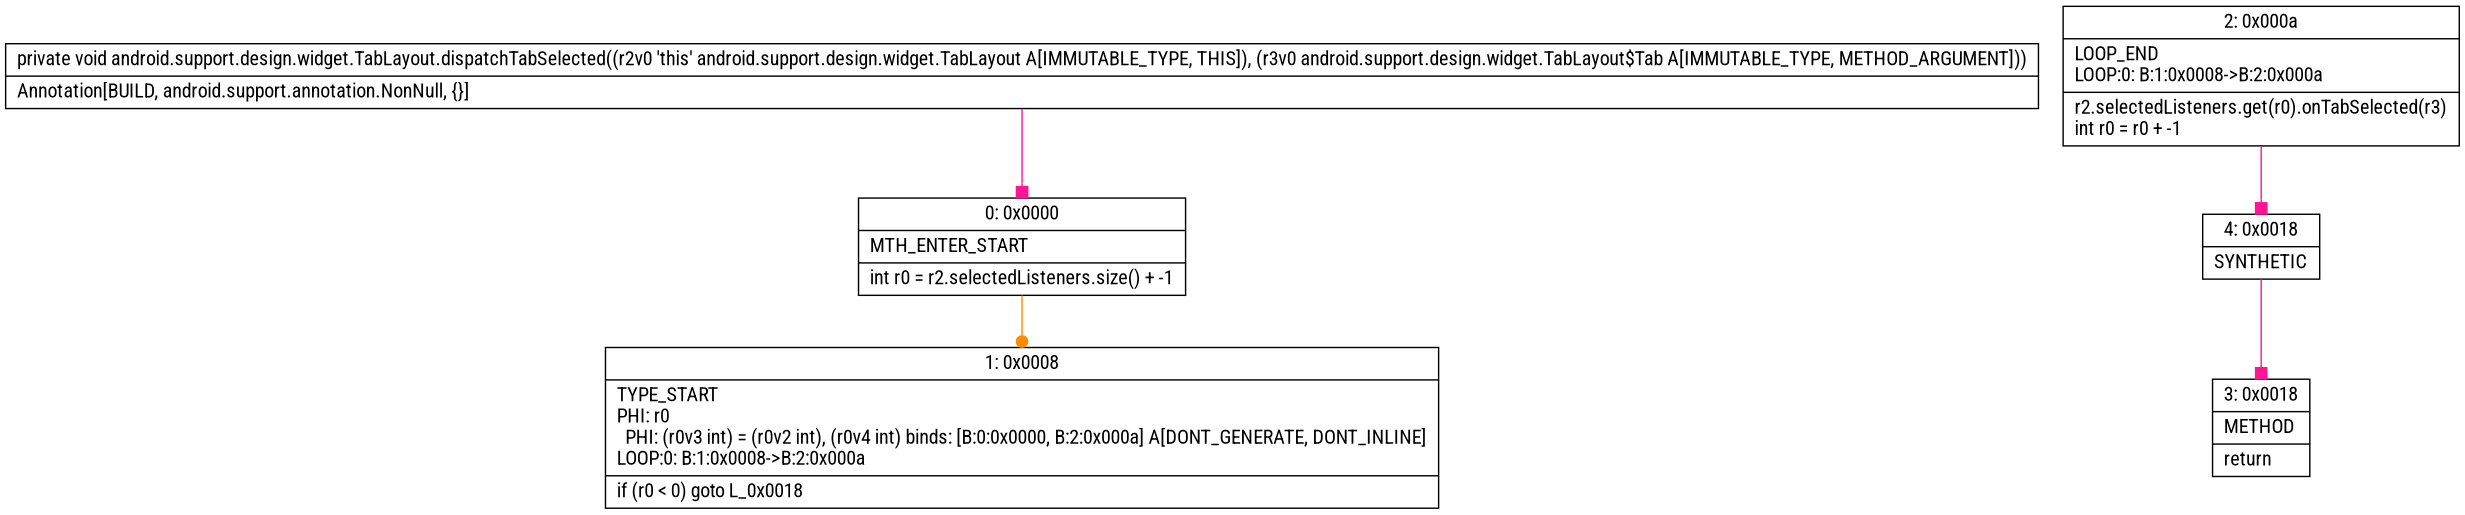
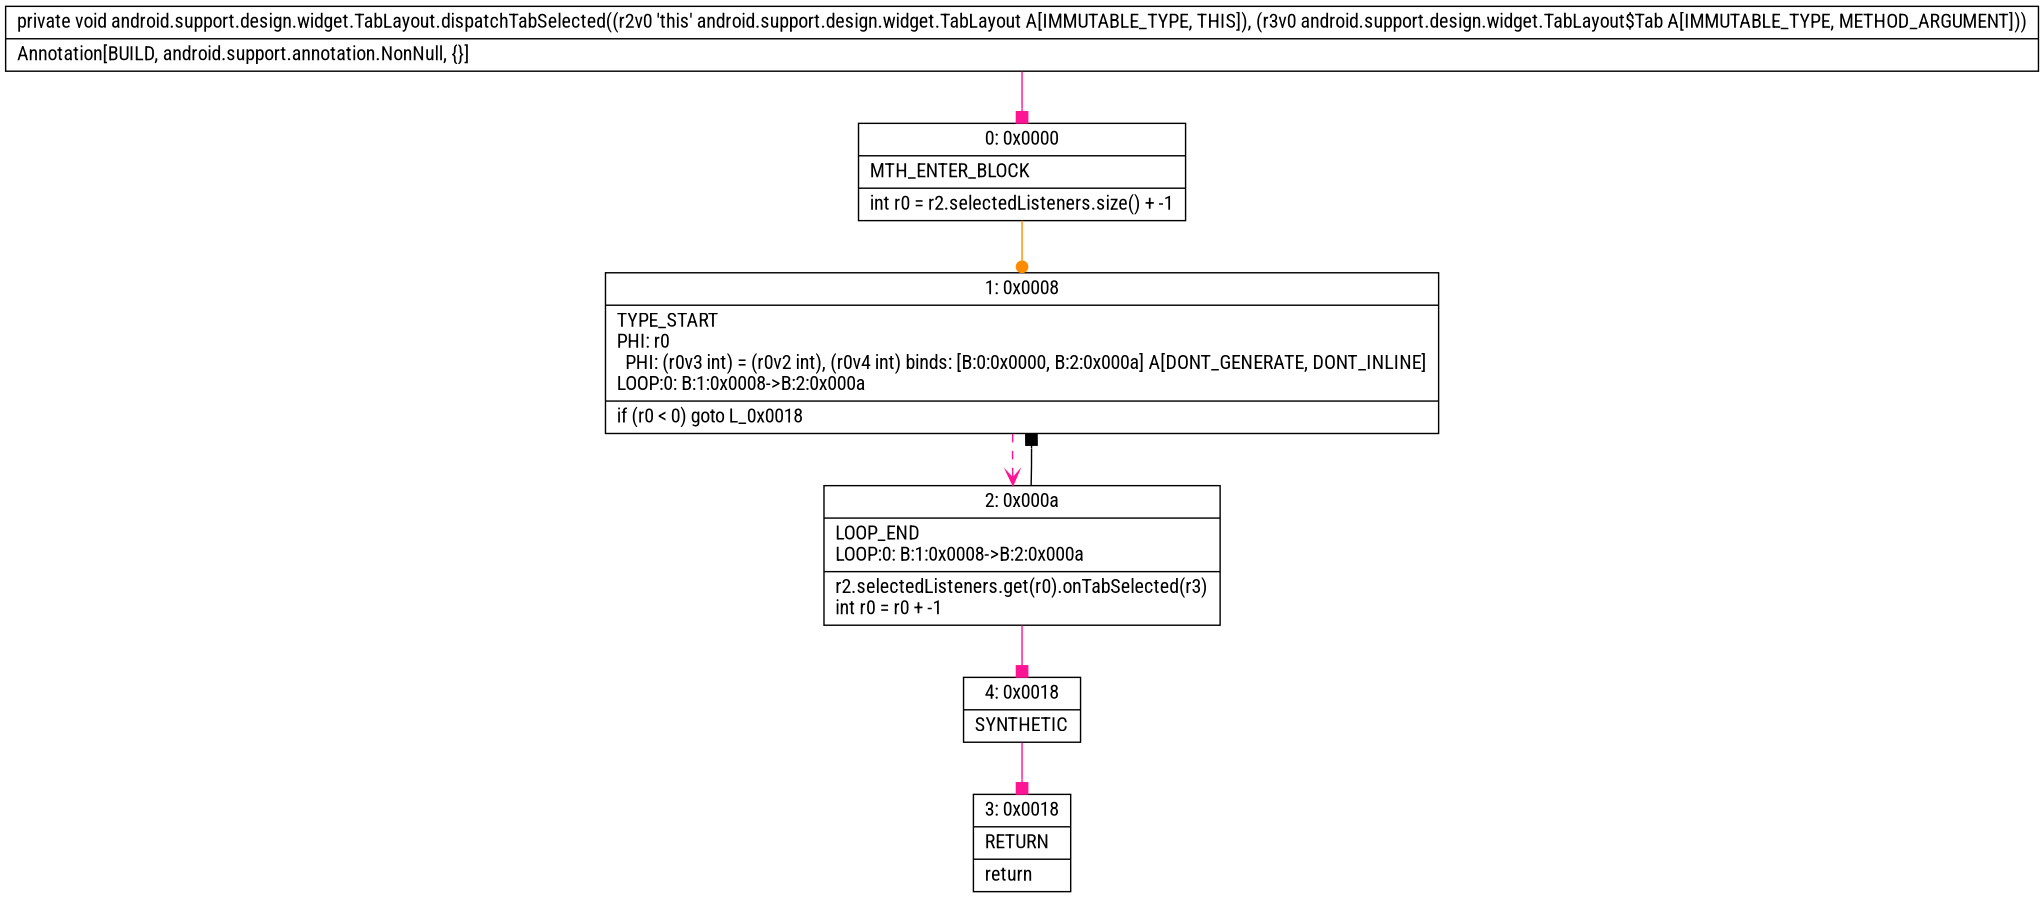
(949, 246) -> (950, 171)
(2260, 427) -> (1017, 842)
none -> (1013, 452)
none -> (1031, 467)
